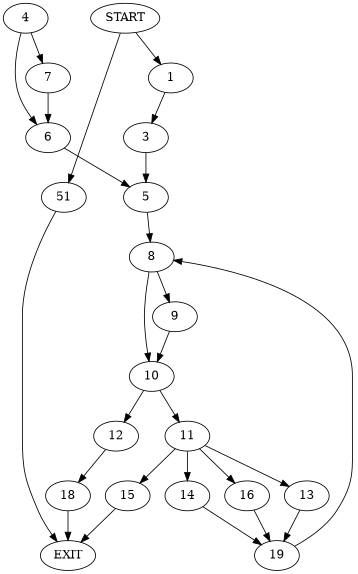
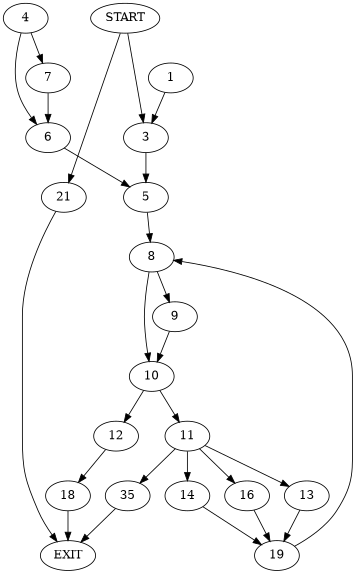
(146, 45) -> (135, 74)
(64, 197) -> (64, 197)
(128, 496) -> (128, 496)
